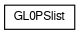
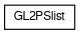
(40, 17) -> (40, 17)
